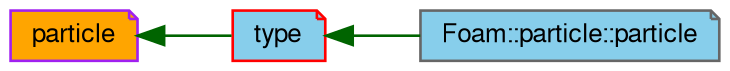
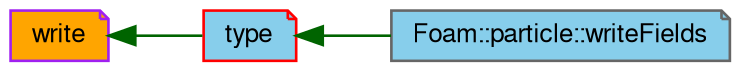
(74, 36) -> (60, 36)
(570, 36) -> (561, 36)
